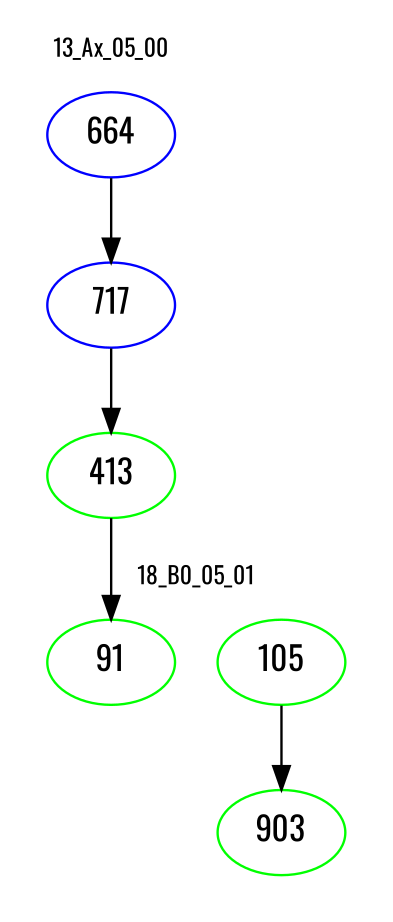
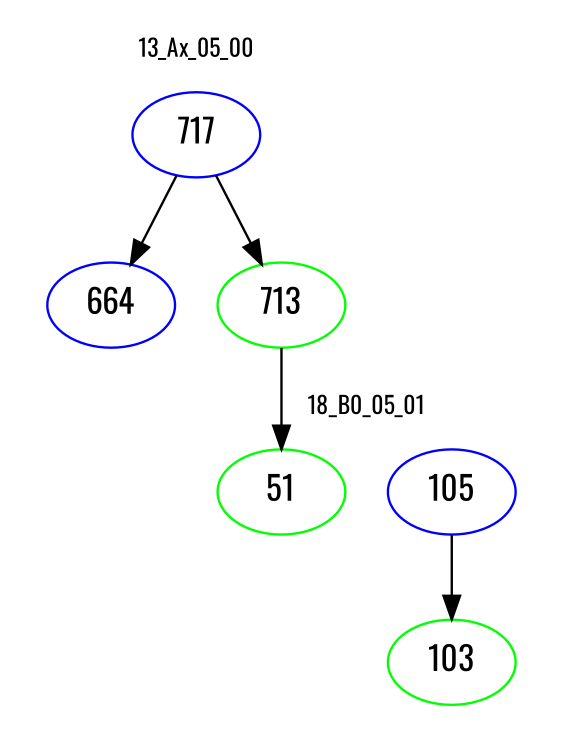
(111, 208) -> (159, 209)
(111, 475) -> (281, 305)
(111, 662) -> (281, 492)
(281, 662) -> (452, 492)
(281, 833) -> (452, 662)
